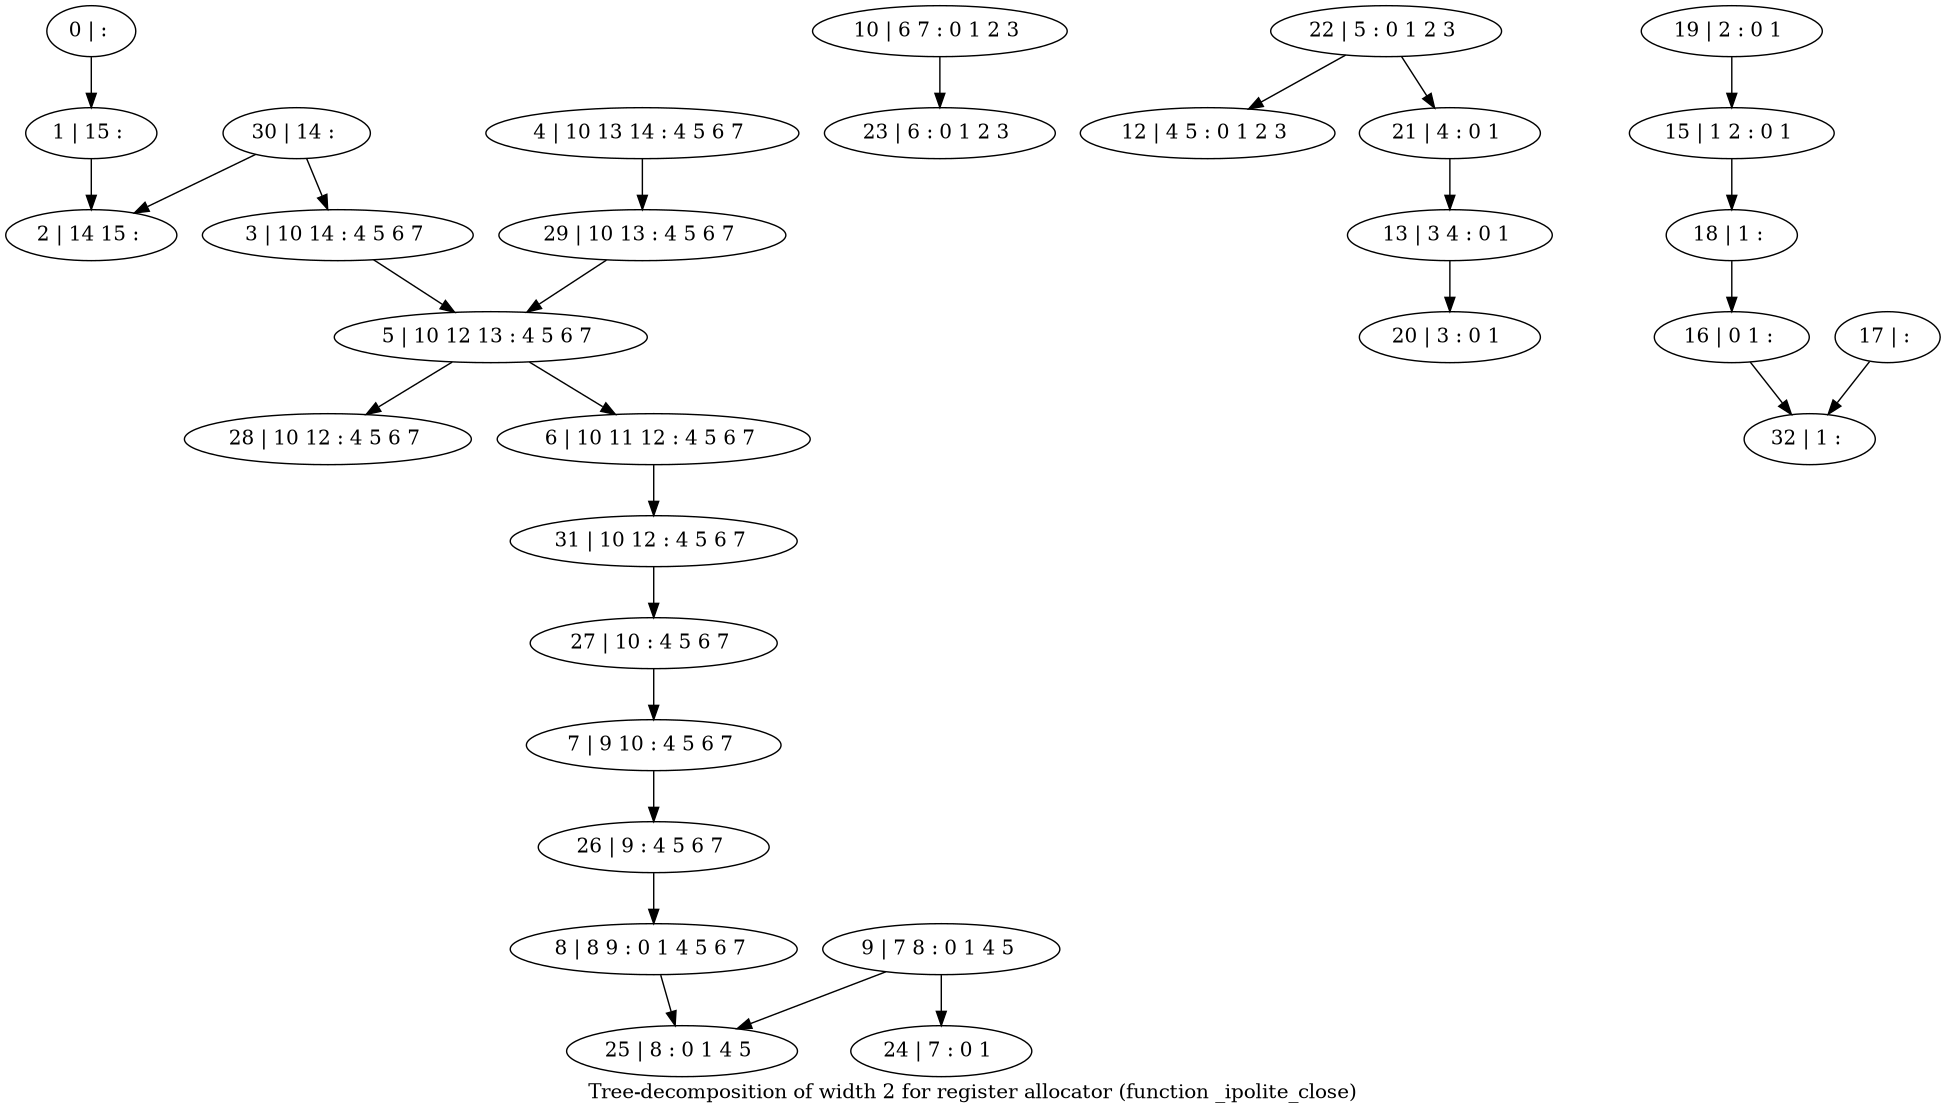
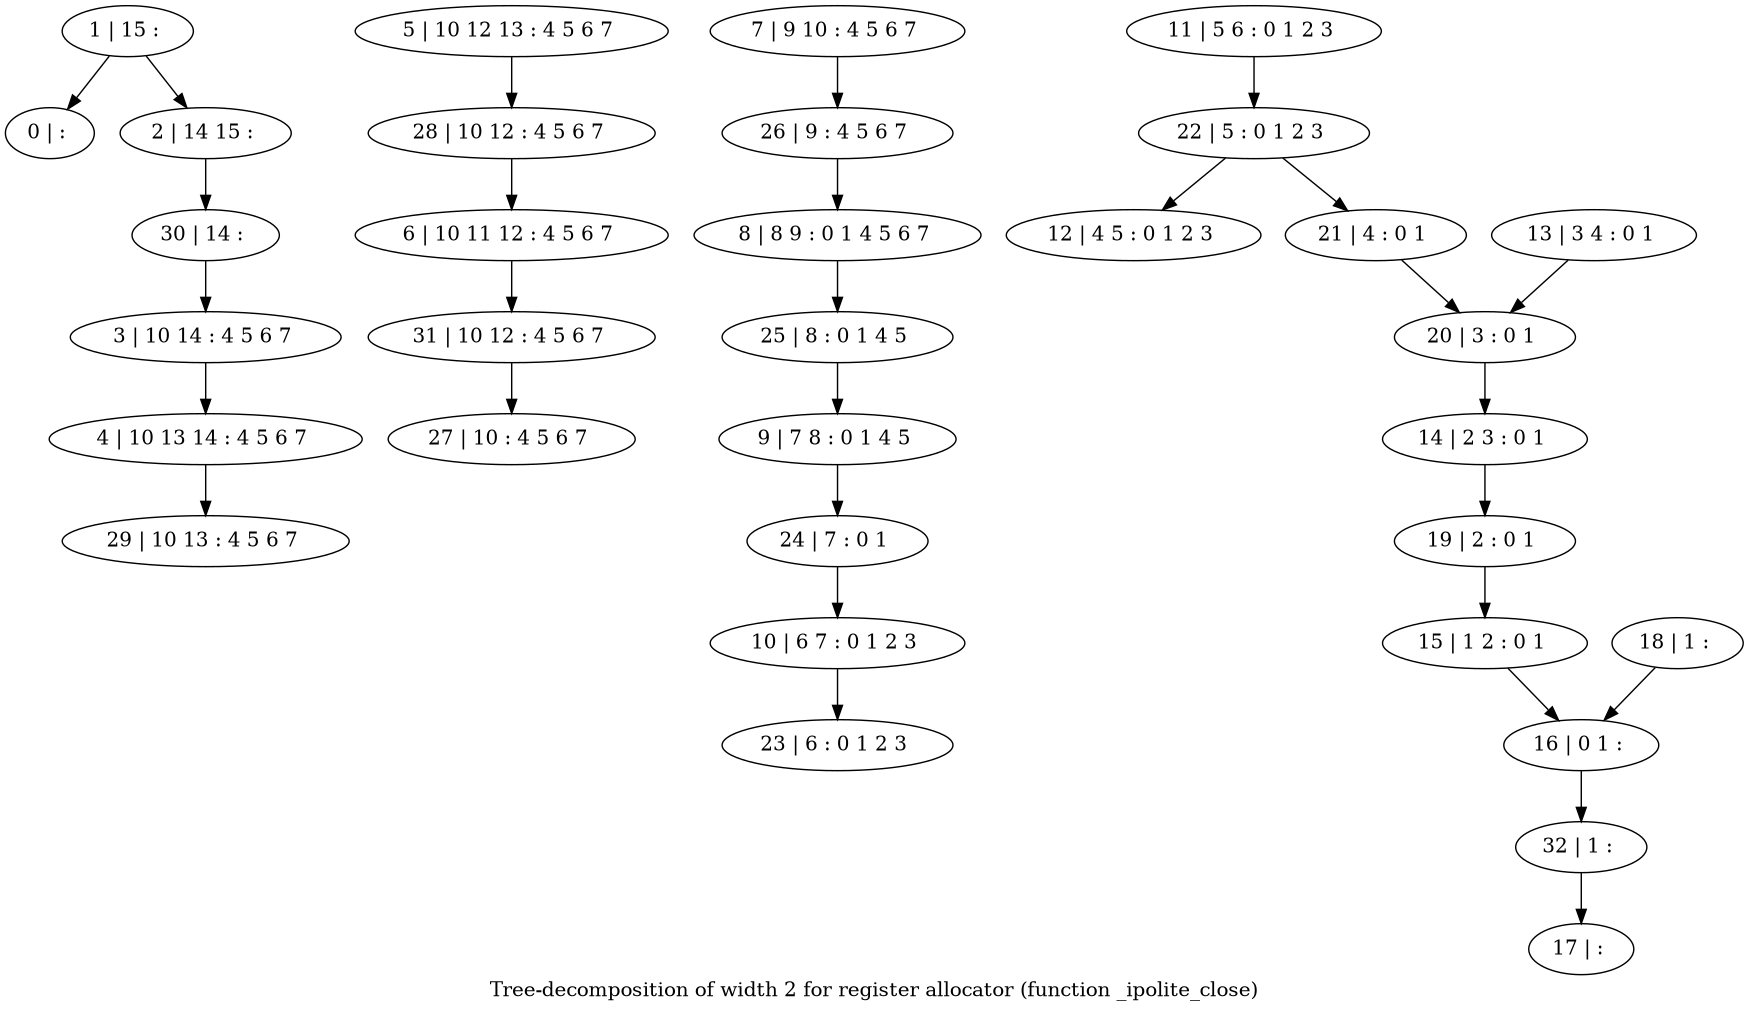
none -> (1254, 31)
(91, 75) -> (93, 77)
(1450, 177) -> (1425, 281)
(1732, 177) -> (1528, 689)
(202, 181) -> (206, 177)
(408, 282) -> (206, 381)
(573, 282) -> none
(1853, 382) -> (1581, 891)
(566, 384) -> (512, 177)
none -> (1485, 439)
none -> (838, 585)
(654, 687) -> none
(818, 998) -> (838, 381)
